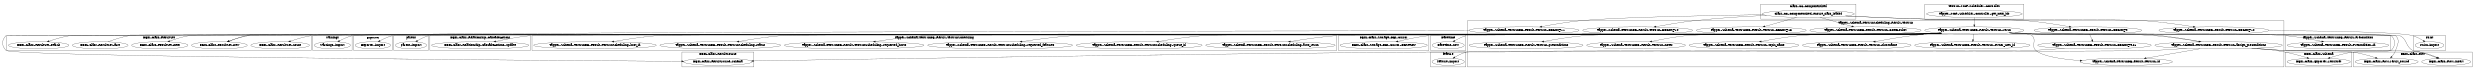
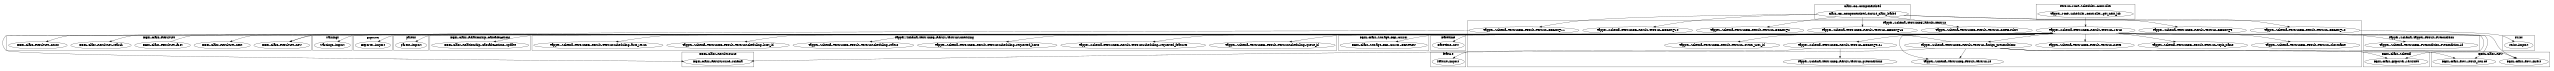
(1876, 23) -> (1915, 23)
none -> (1750, 30)
(1742, 34) -> (1840, 53)
(2338, 38) -> (2421, 38)
(2338, 45) -> (2421, 45)
